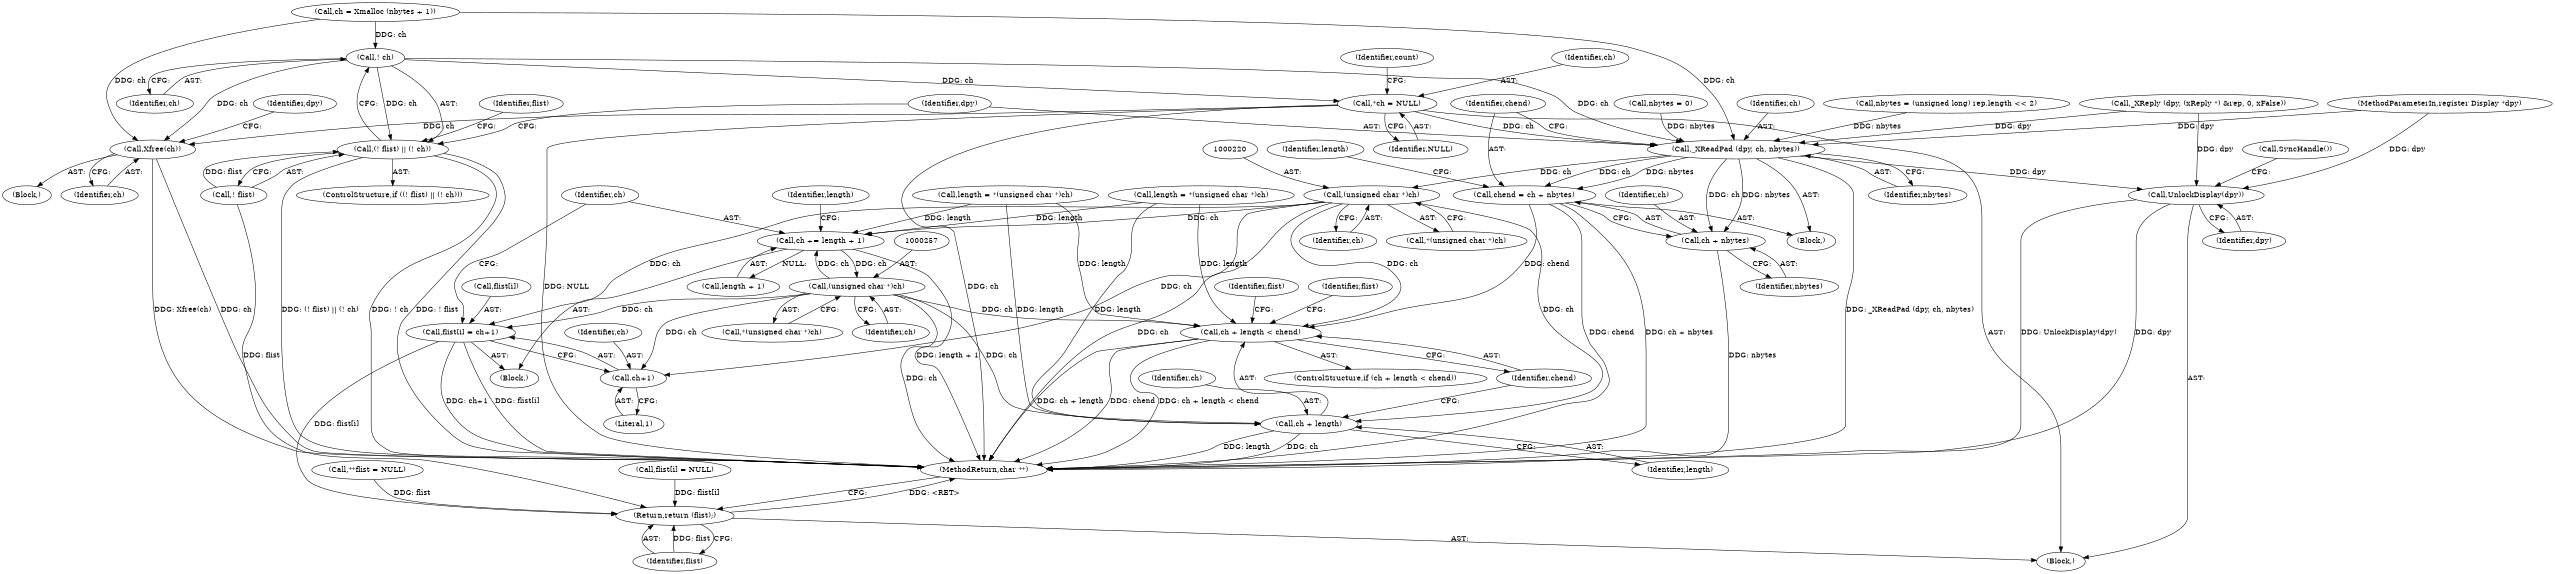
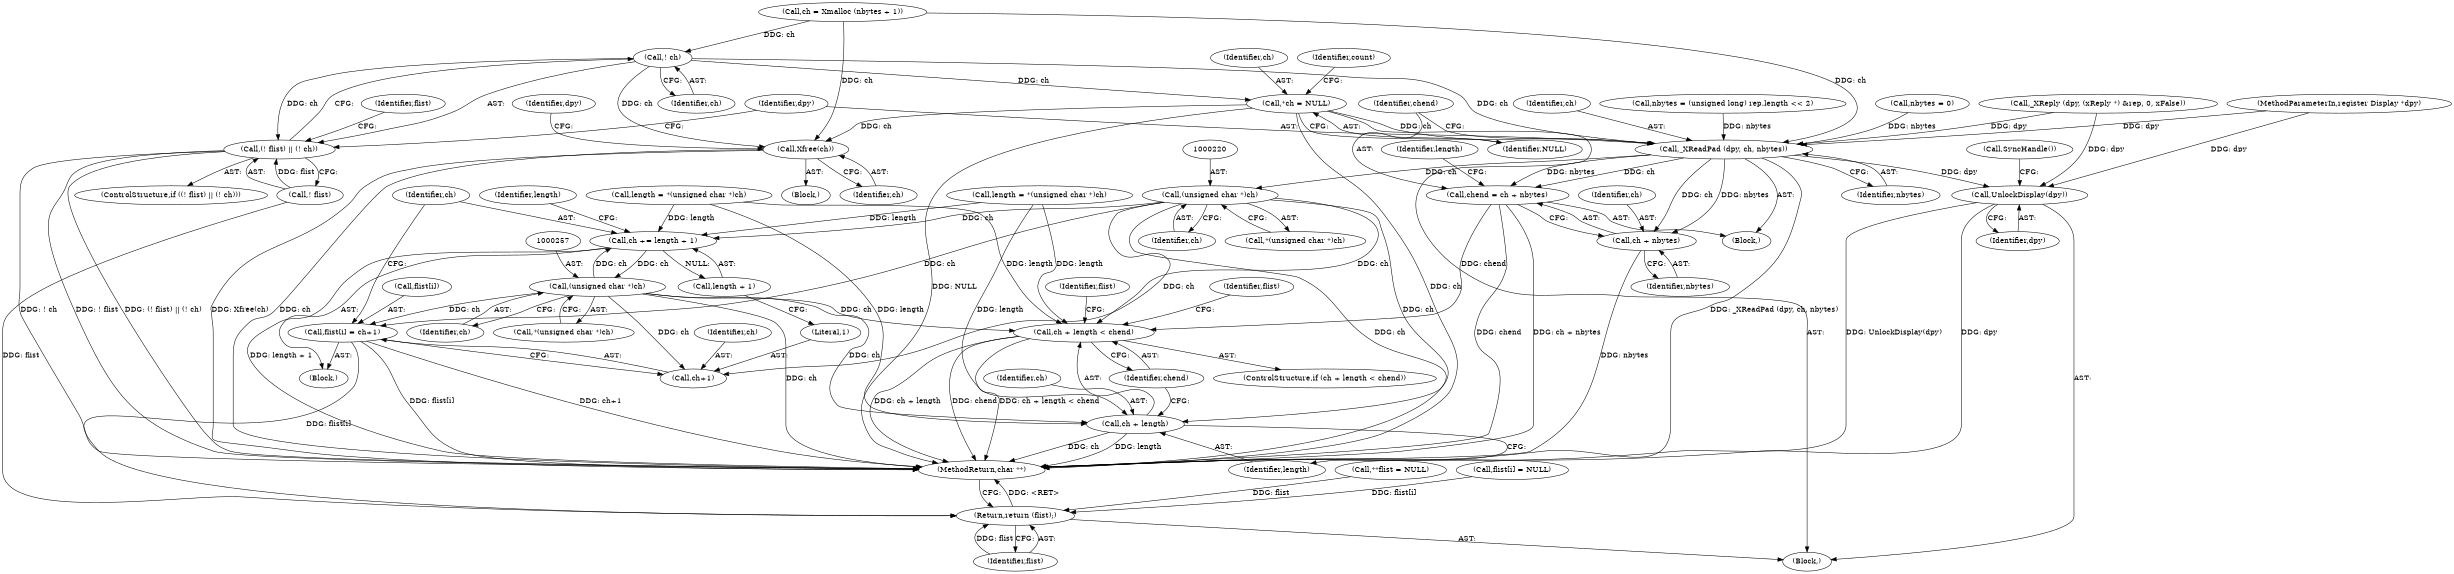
(638, 399) -> (777, 309)
